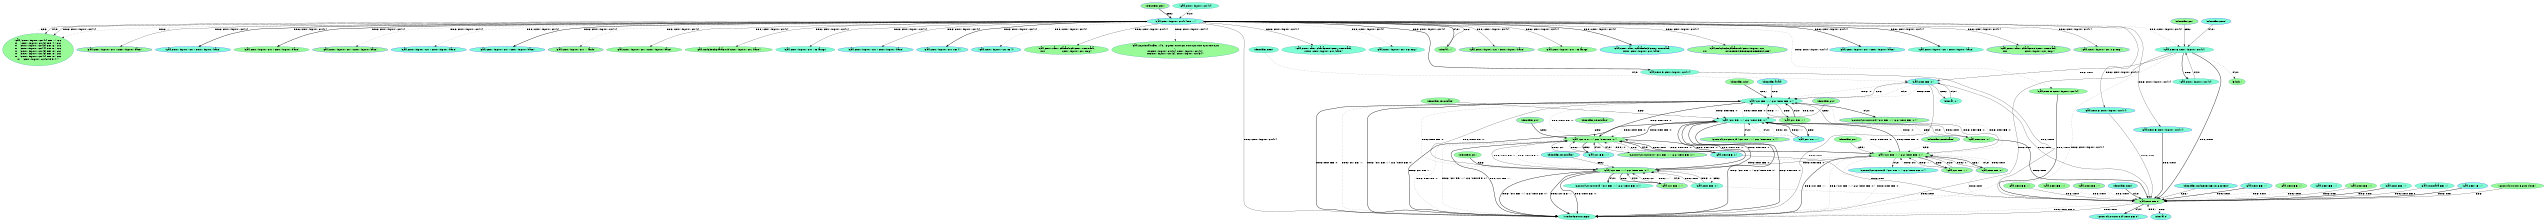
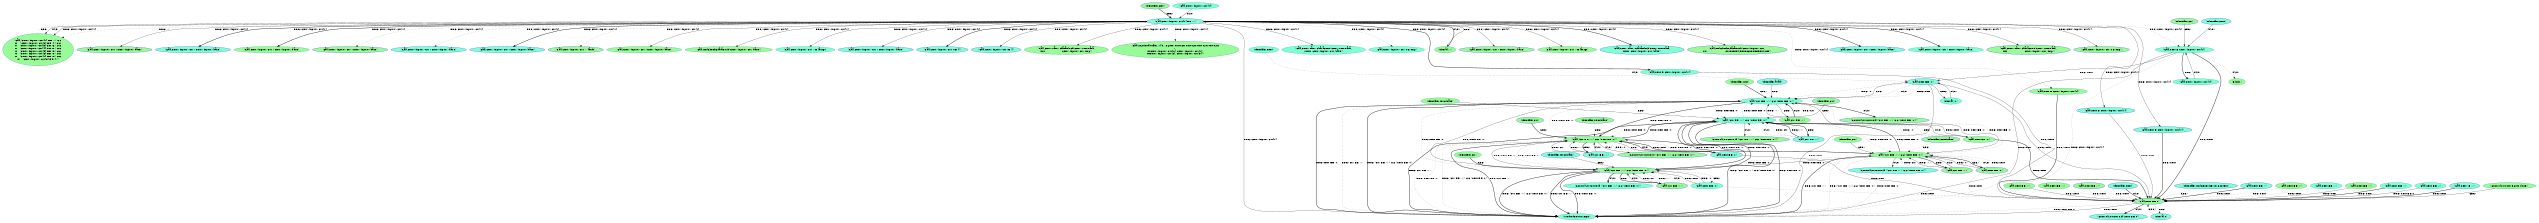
(1073, 26) -> (1073, 26)
(2434, 186) -> (2430, 186)
(2178, 193) -> (2178, 193)
